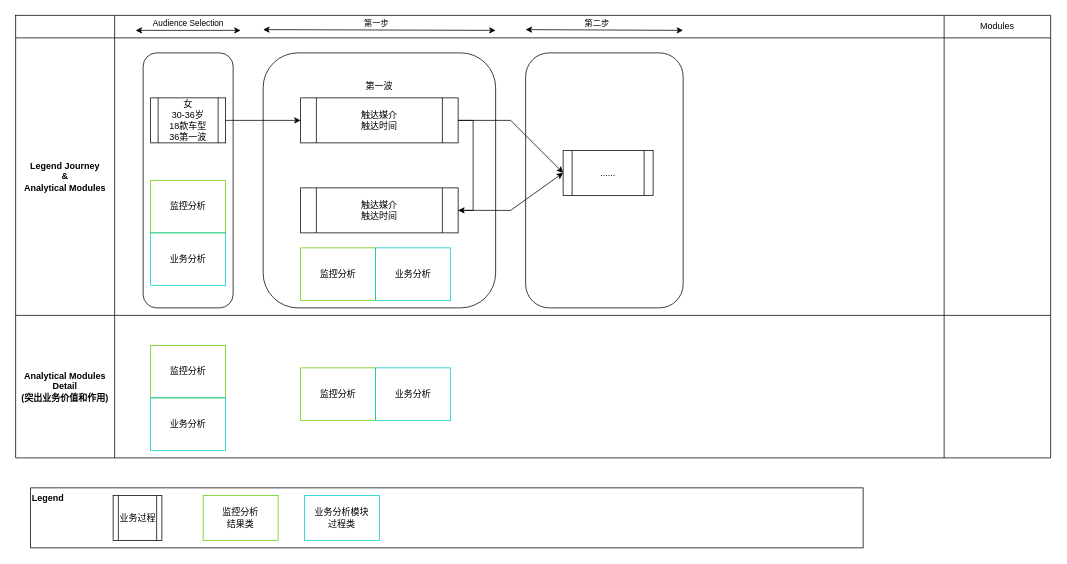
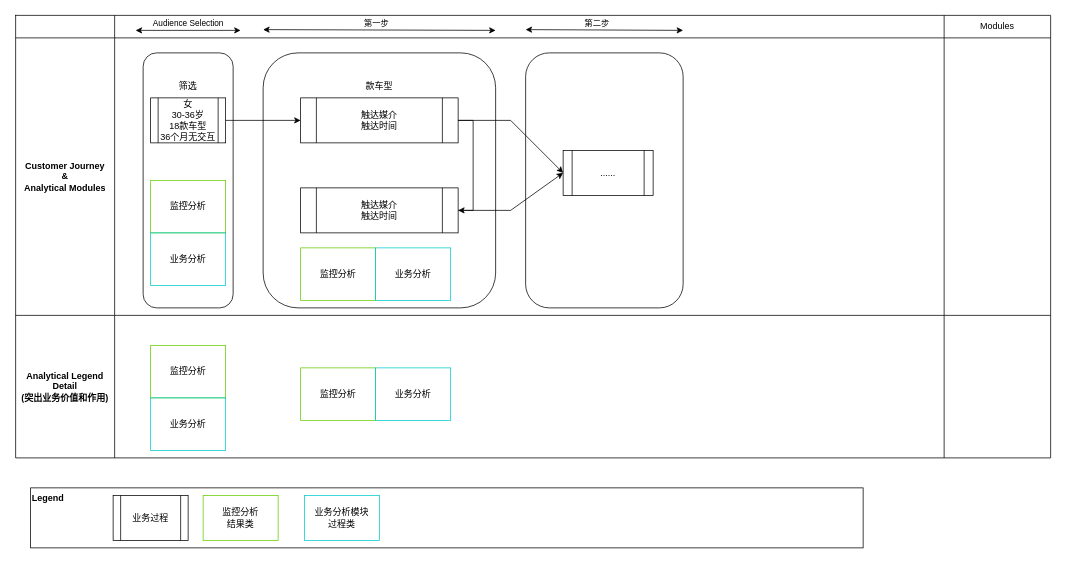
none -> (188, 87)
(379, 87) -> (379, 87)
(188, 120) -> (188, 120)
(65, 177) -> (65, 177)
(65, 387) -> (65, 387)
(137, 518) -> (150, 518)
